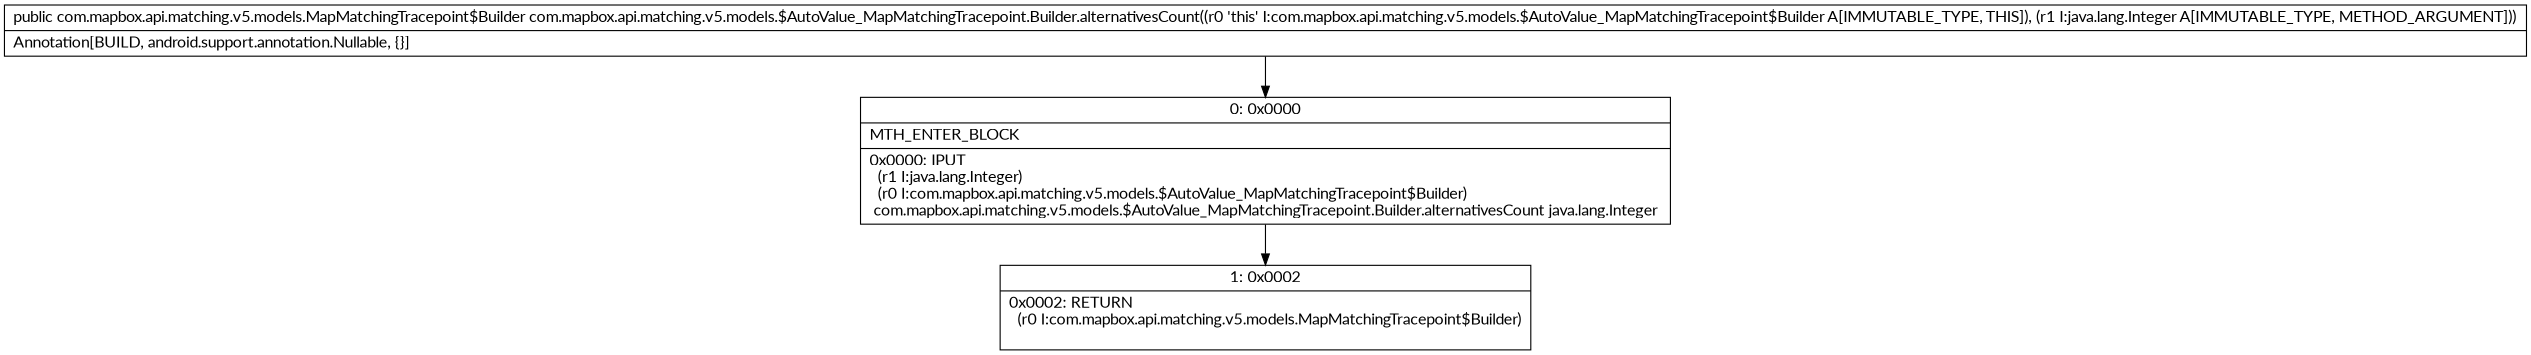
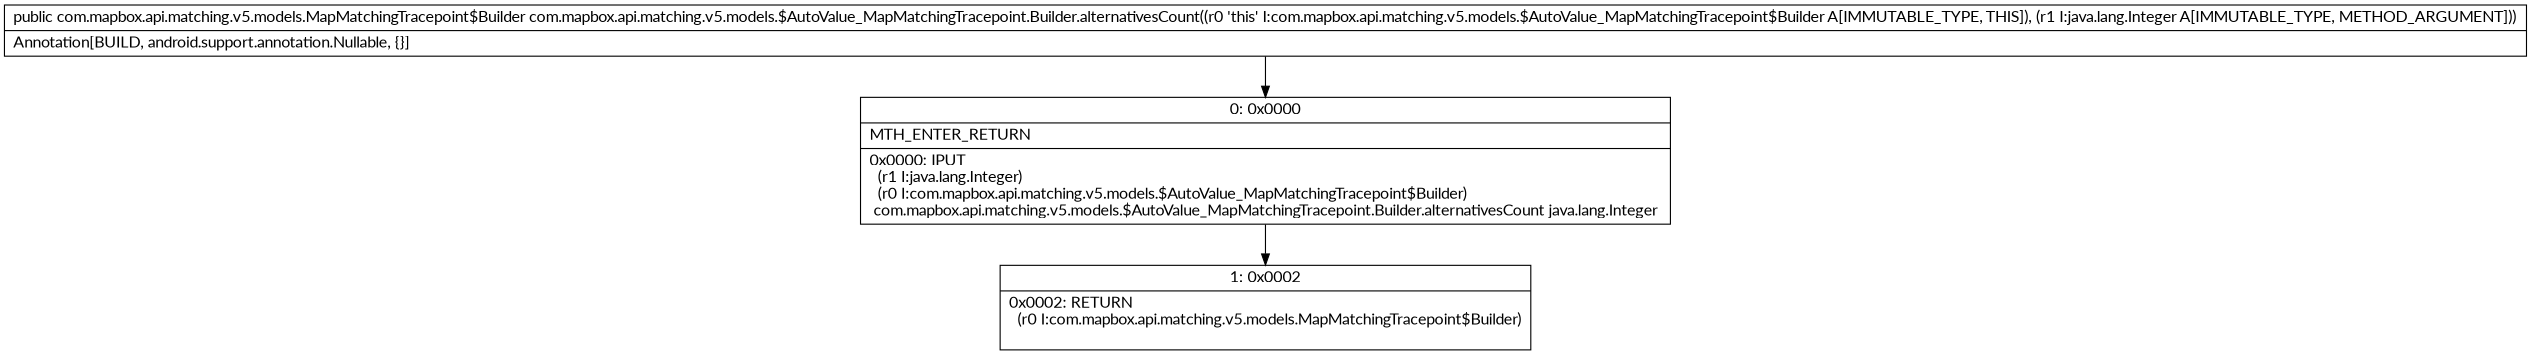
(945, 135) -> (950, 135)
